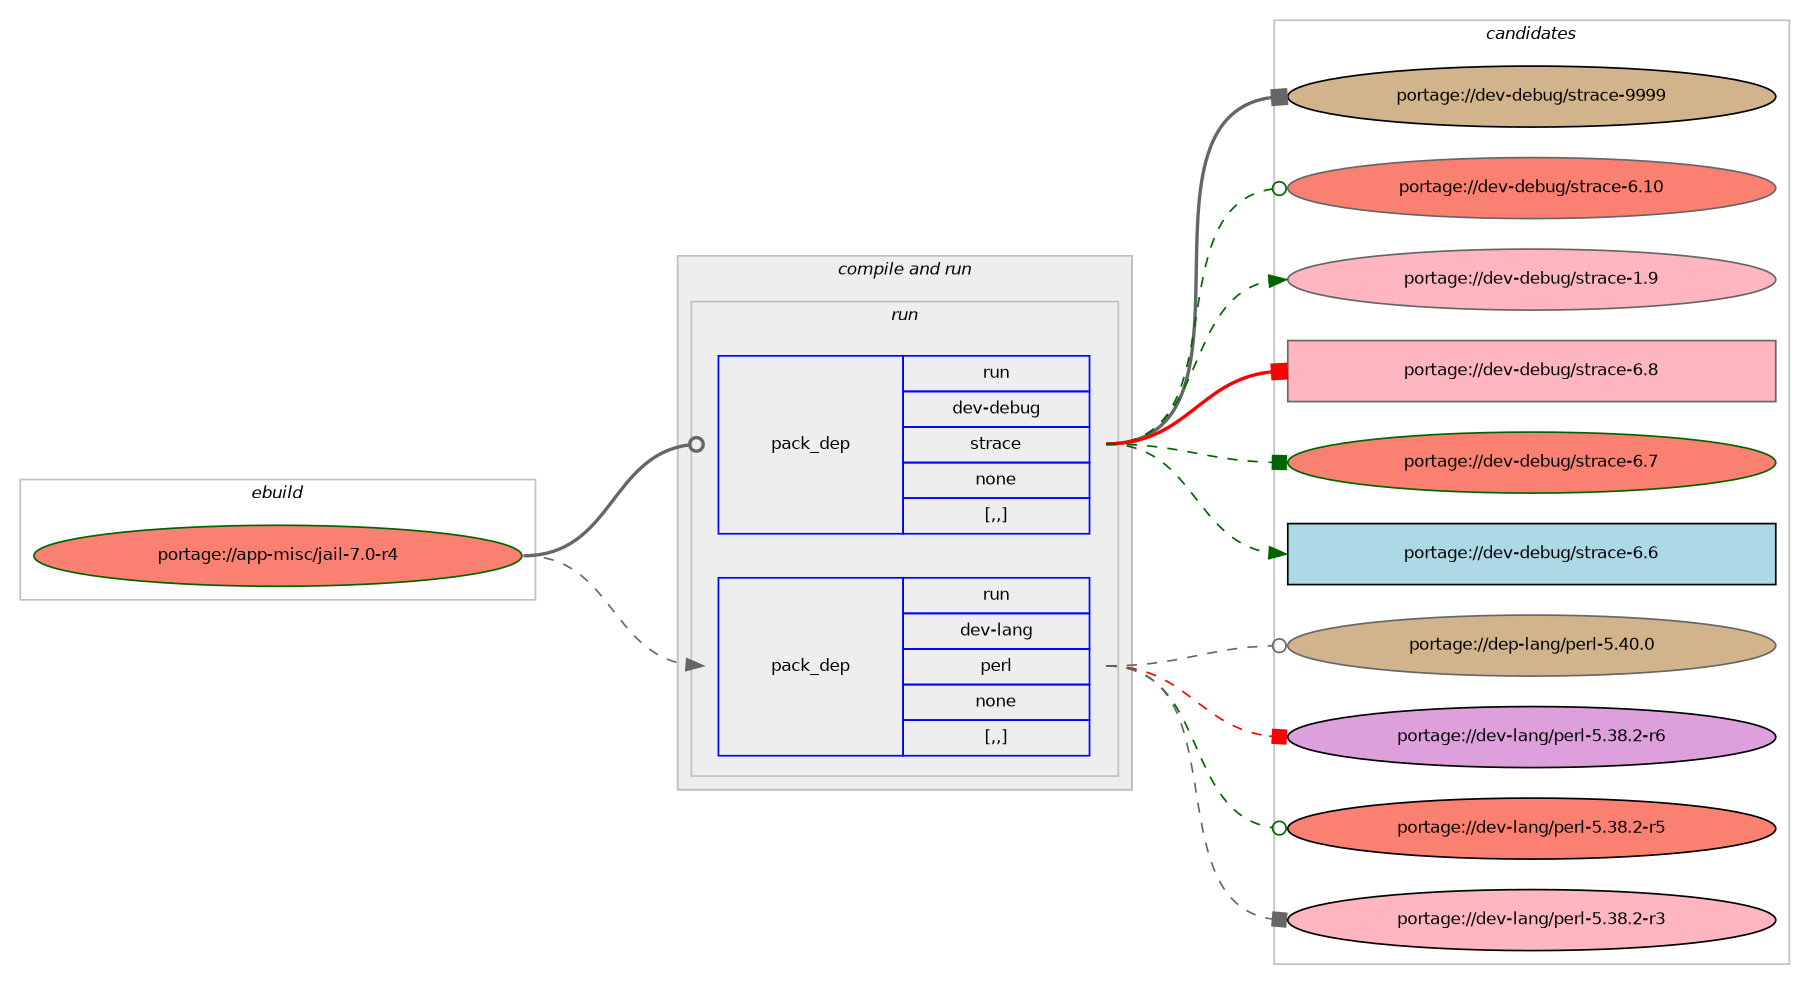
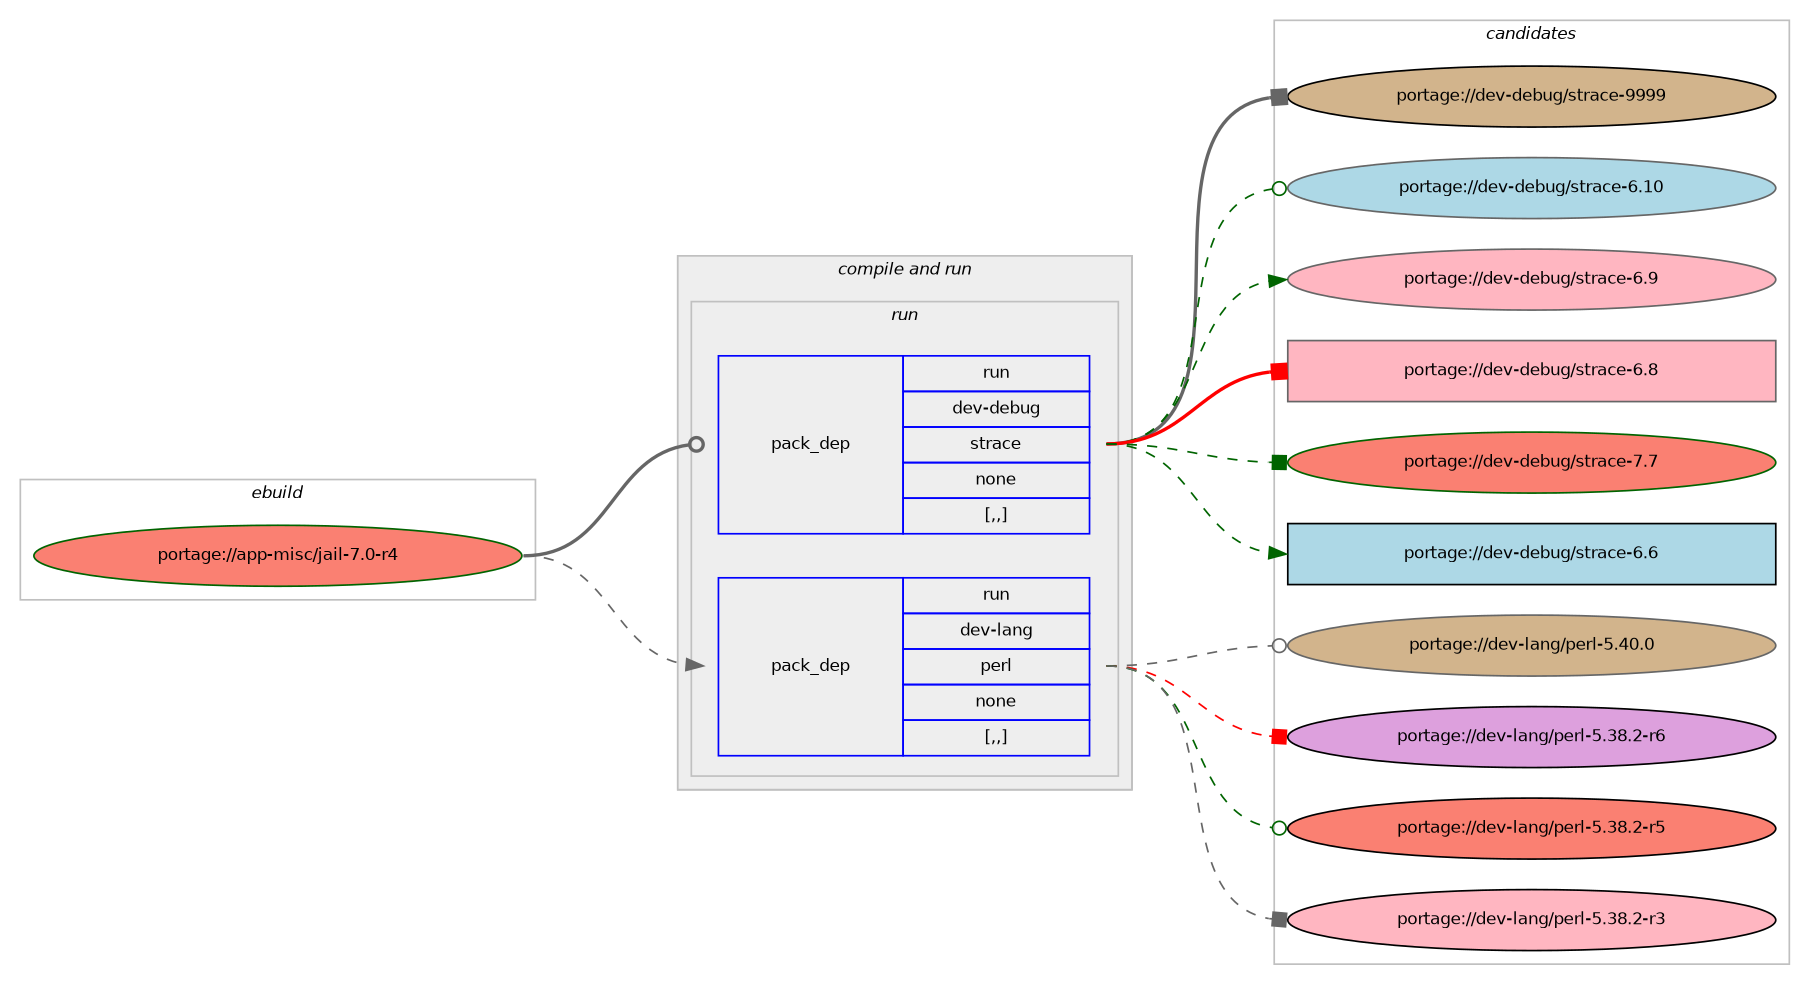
(1532, 188) -> (1532, 188)
(1532, 280) -> (1532, 280)
(1532, 463) -> (1532, 463)
(1532, 646) -> (1532, 646)
